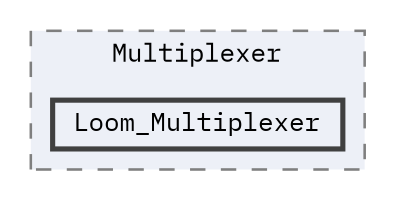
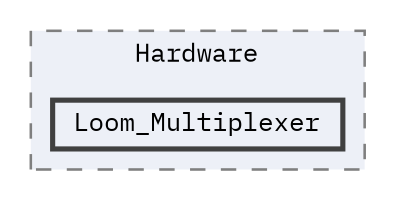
(198, 55) -> (198, 55)
